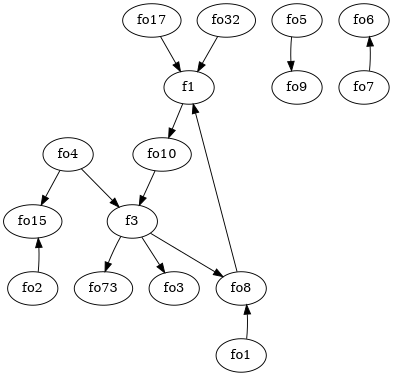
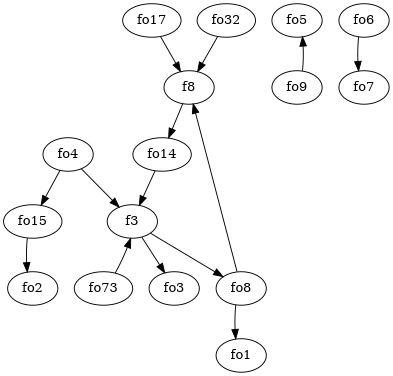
(291, 49) -> (303, 59)
(370, 59) -> (358, 49)
(189, 87) -> (189, 87)
(162, 154) -> (162, 154)
(114, 249) -> (122, 260)
(39, 260) -> (27, 250)
(247, 327) -> (235, 317)
